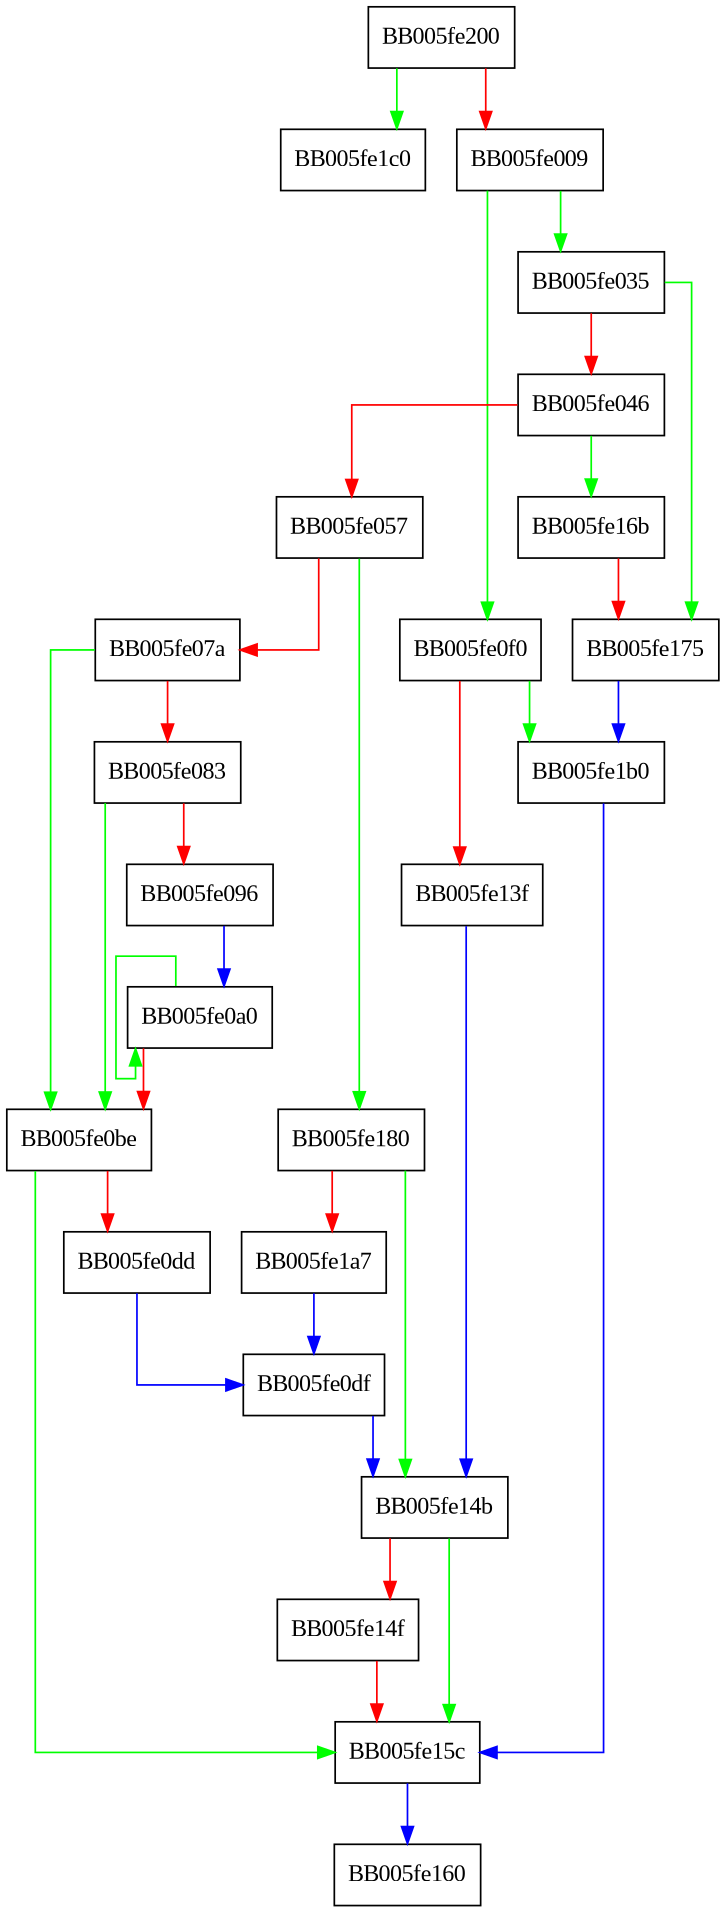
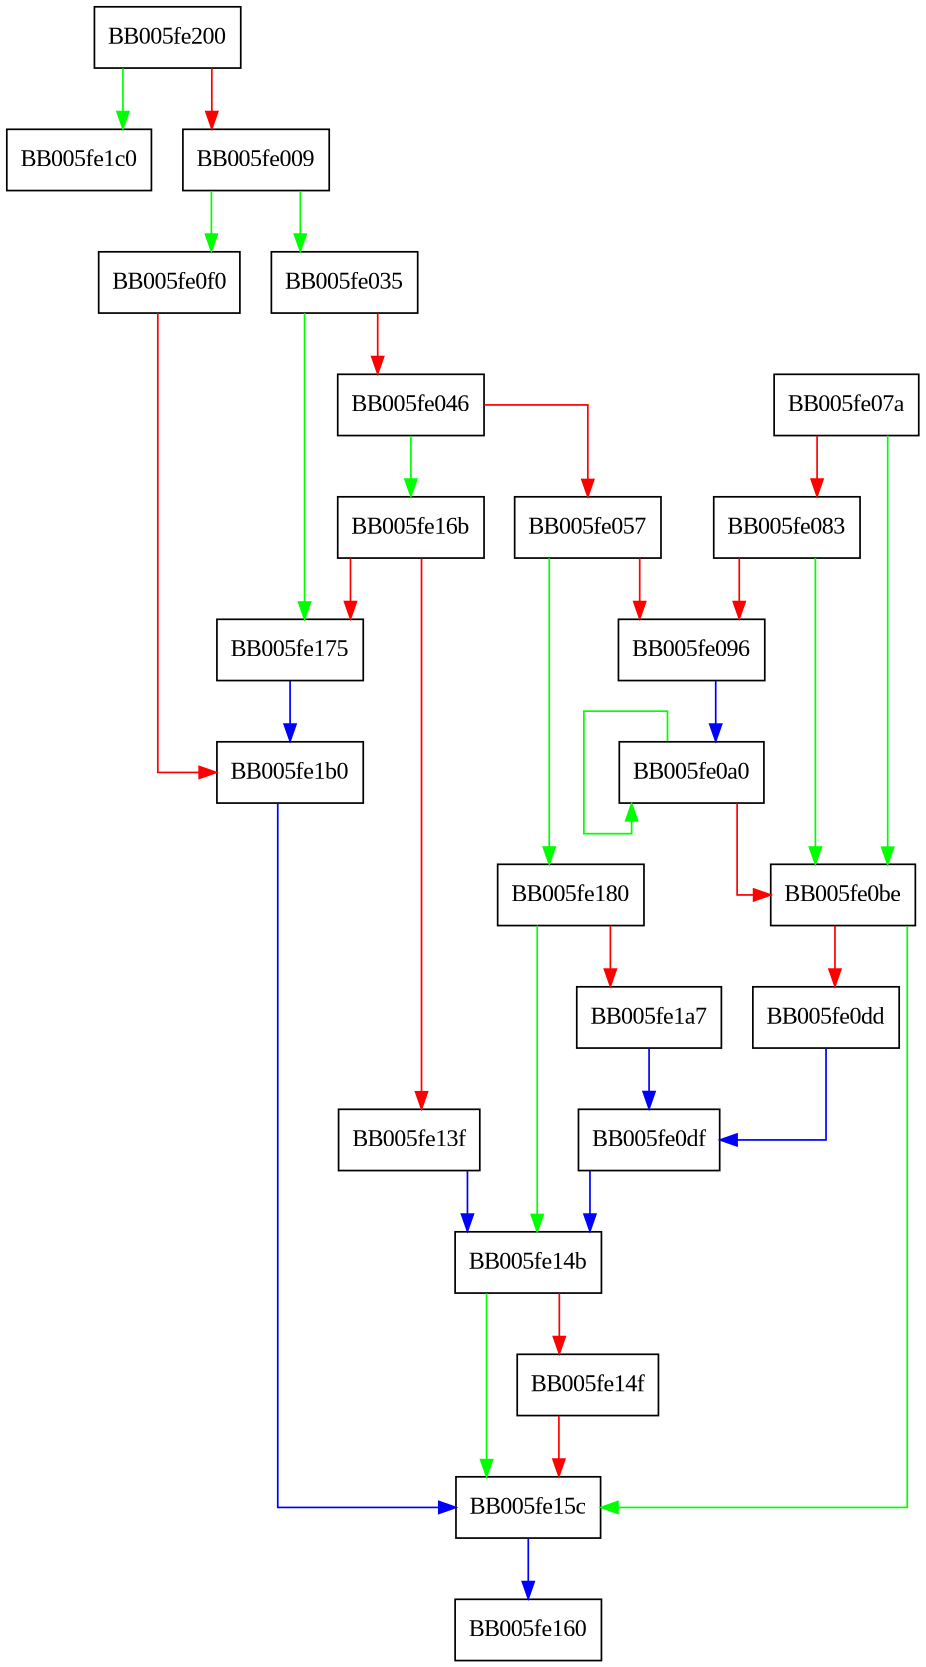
(319, 635) -> (640, 580)
(530, 702) -> (158, 563)
(460, 764) -> (422, 825)
